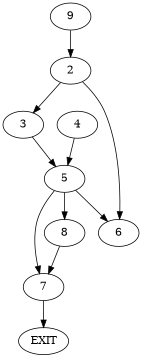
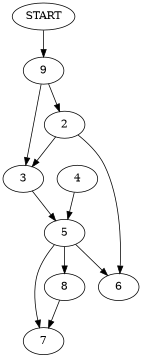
none -> (44, 17)
none -> (34, 121)
(44, 341) -> none
